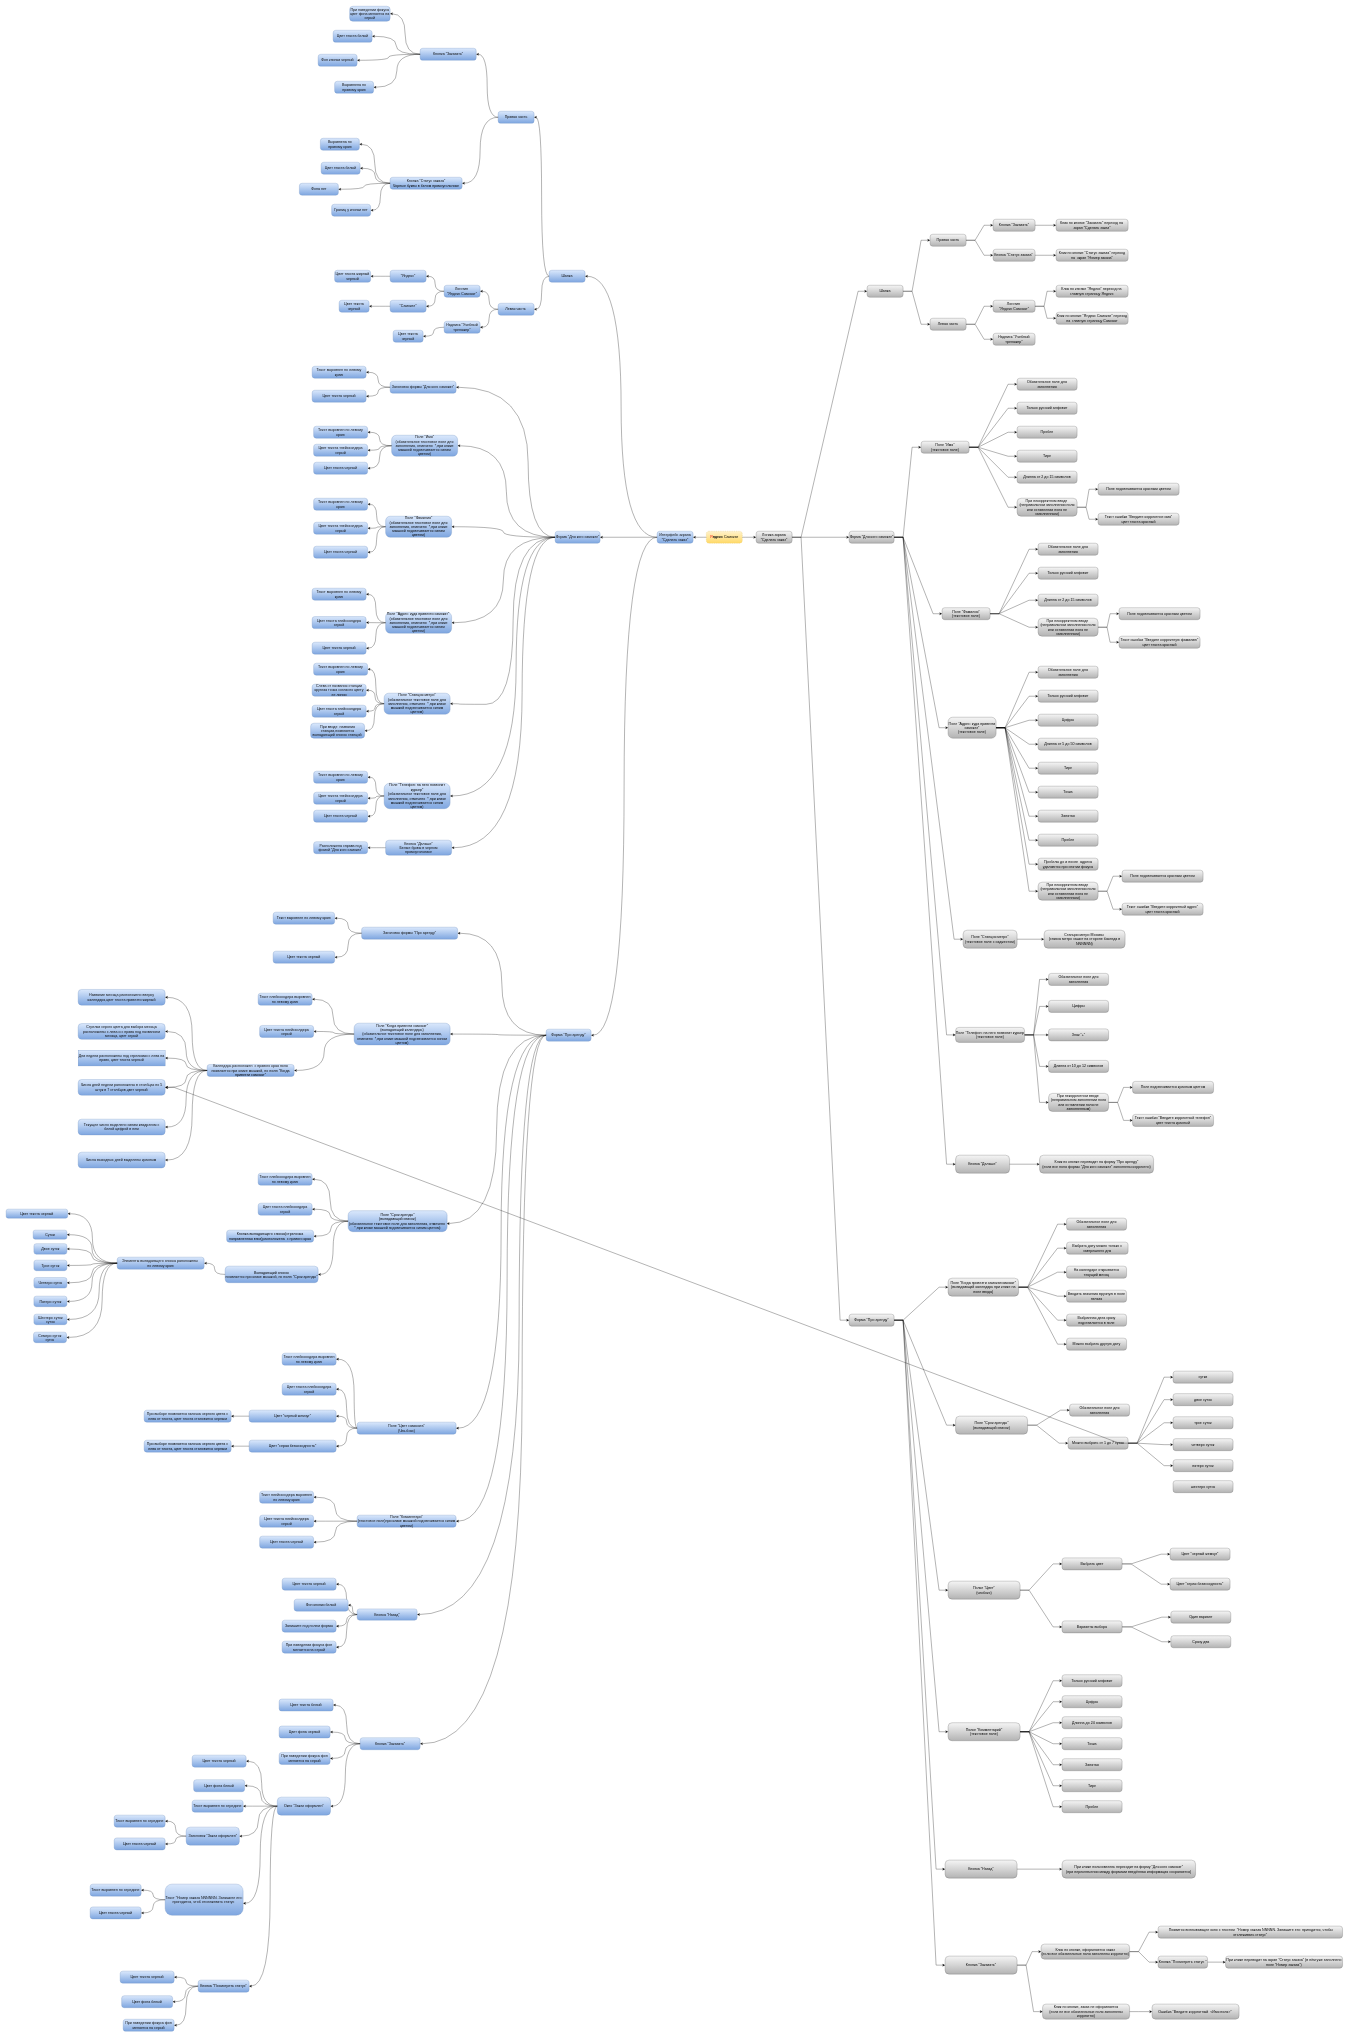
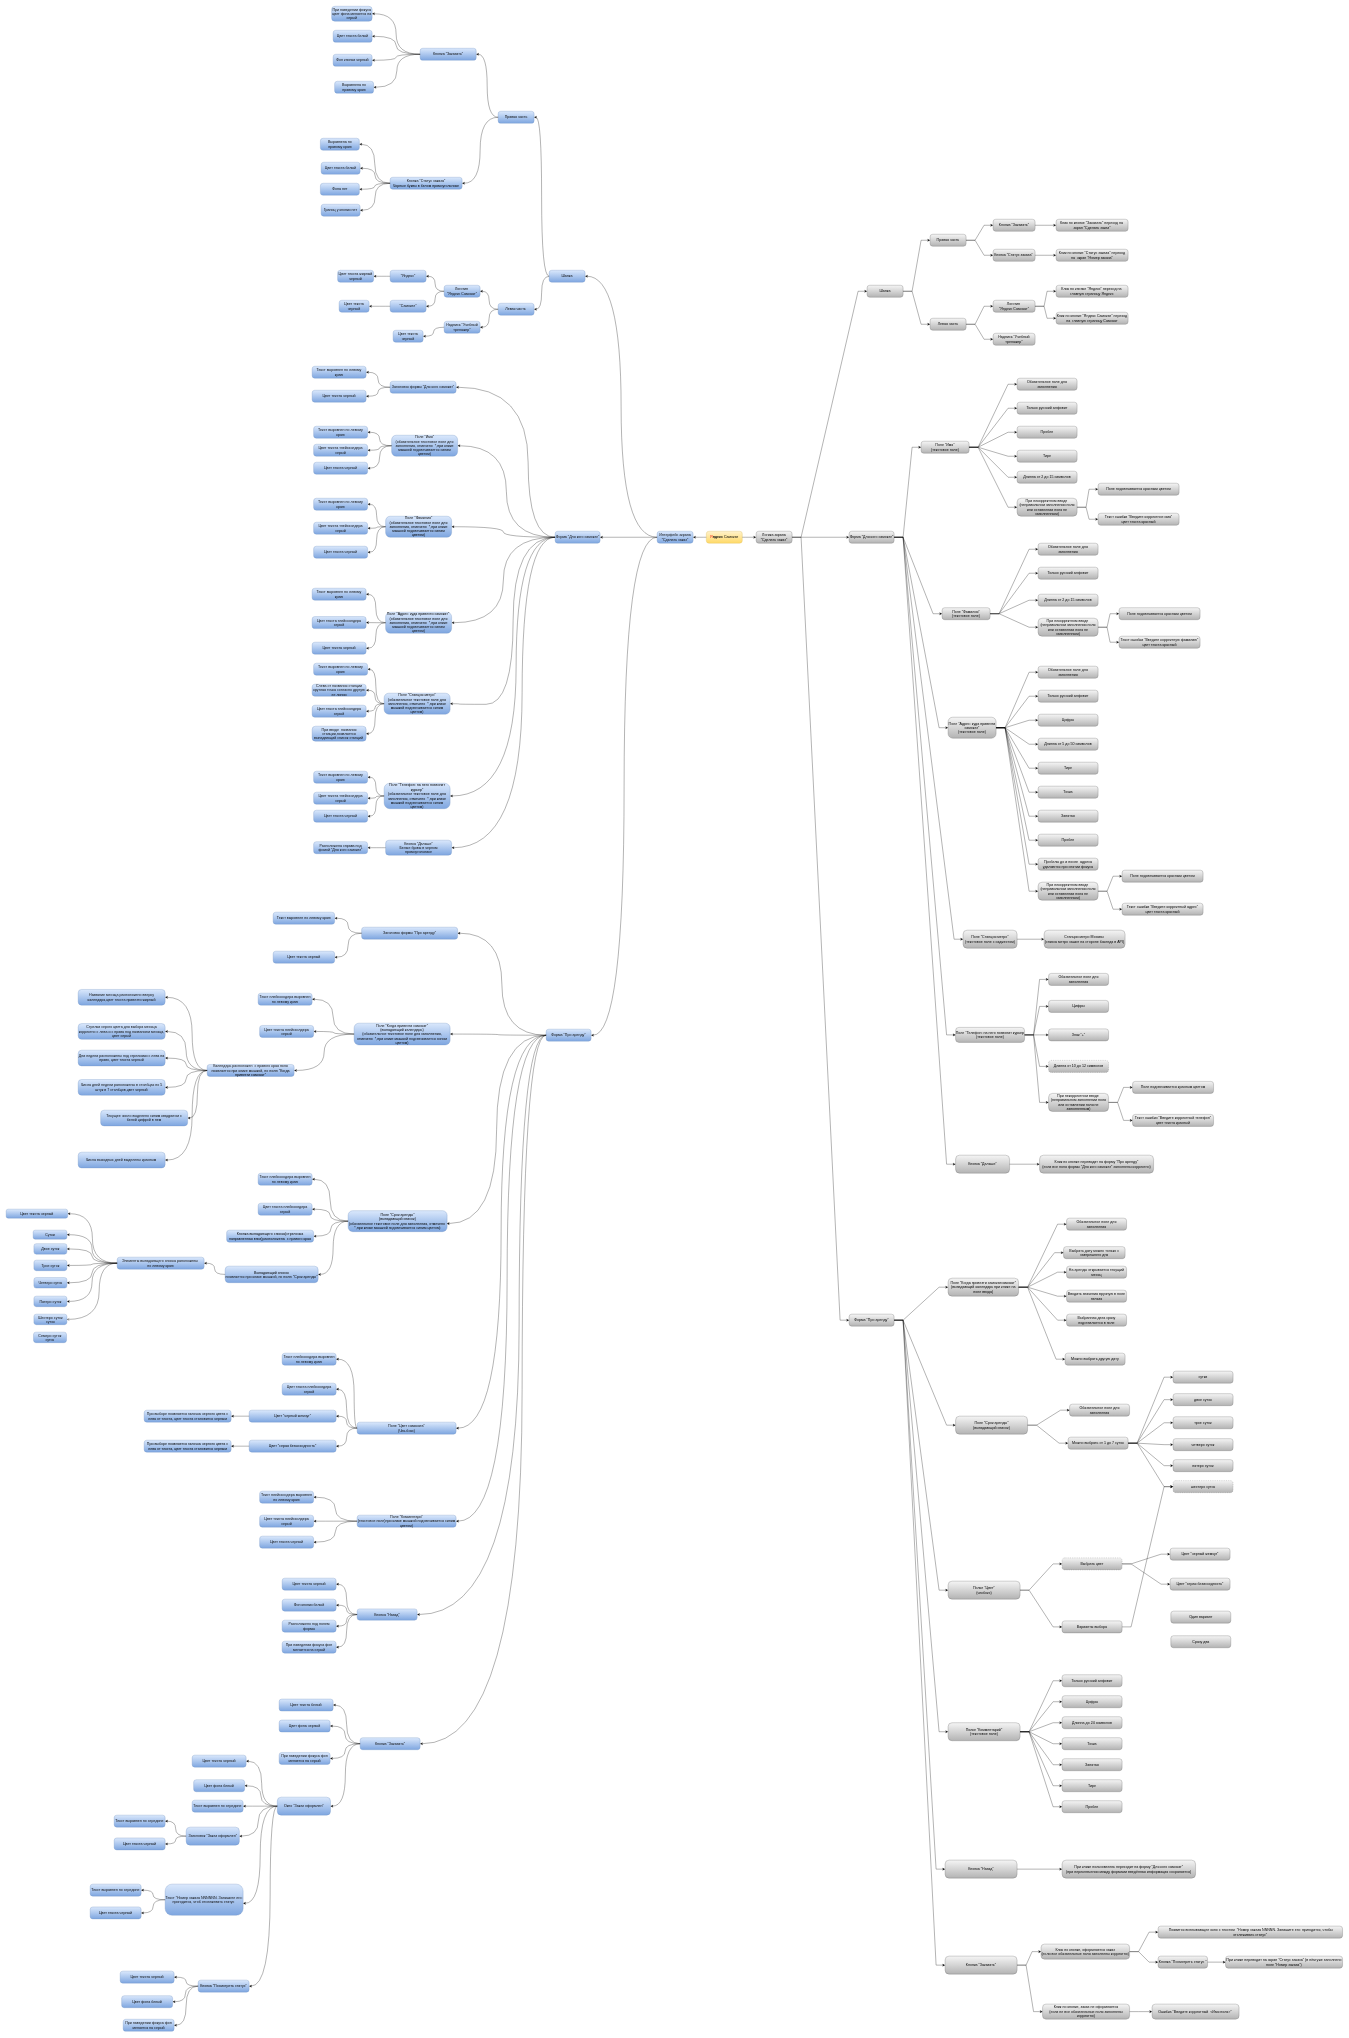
(370, 14) -> (352, 14)
(338, 60) -> (353, 60)
(319, 189) -> (340, 189)
(351, 210) -> (341, 210)
(353, 276) -> (356, 276)
(724, 537) -> (724, 537)
(339, 690) -> (339, 690)
(338, 731) -> (339, 734)
(1085, 939) -> (1085, 939)
(122, 1032) -> (122, 1032)
(122, 1058) -> (122, 1058)
(1079, 1066) -> (1079, 1066)
(122, 1127) -> (144, 1118)
(539, 1225) -> (1151, 1465)
(1097, 1248) -> (1094, 1253)
(1097, 1272) -> (1097, 1272)
(70, 1319) -> (69, 1319)
(70, 1337) -> none
(1097, 1344) -> (1095, 1359)
(1203, 1487) -> (1203, 1487)
(1092, 1564) -> (1092, 1564)
(321, 1605) -> (309, 1605)
(1167, 1617) -> (1148, 1556)
(309, 1626) -> (309, 1626)
(1167, 1642) -> none
(305, 1732) -> (305, 1726)
